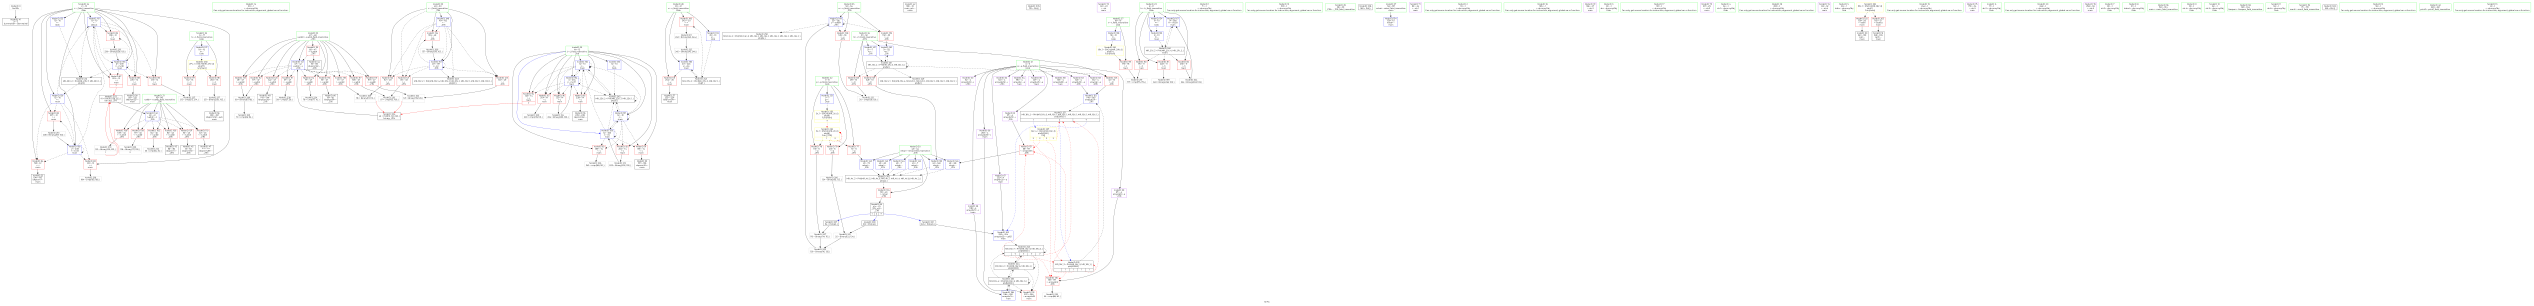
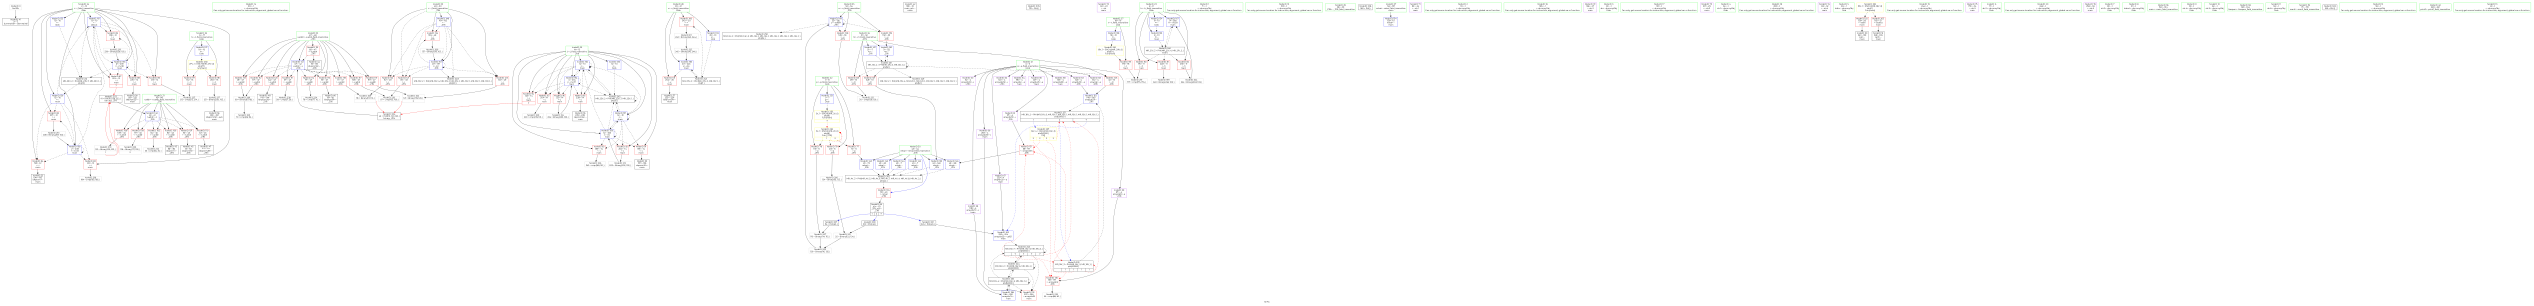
(517, 111) -> (517, 111)
(923, 184) -> (923, 184)
